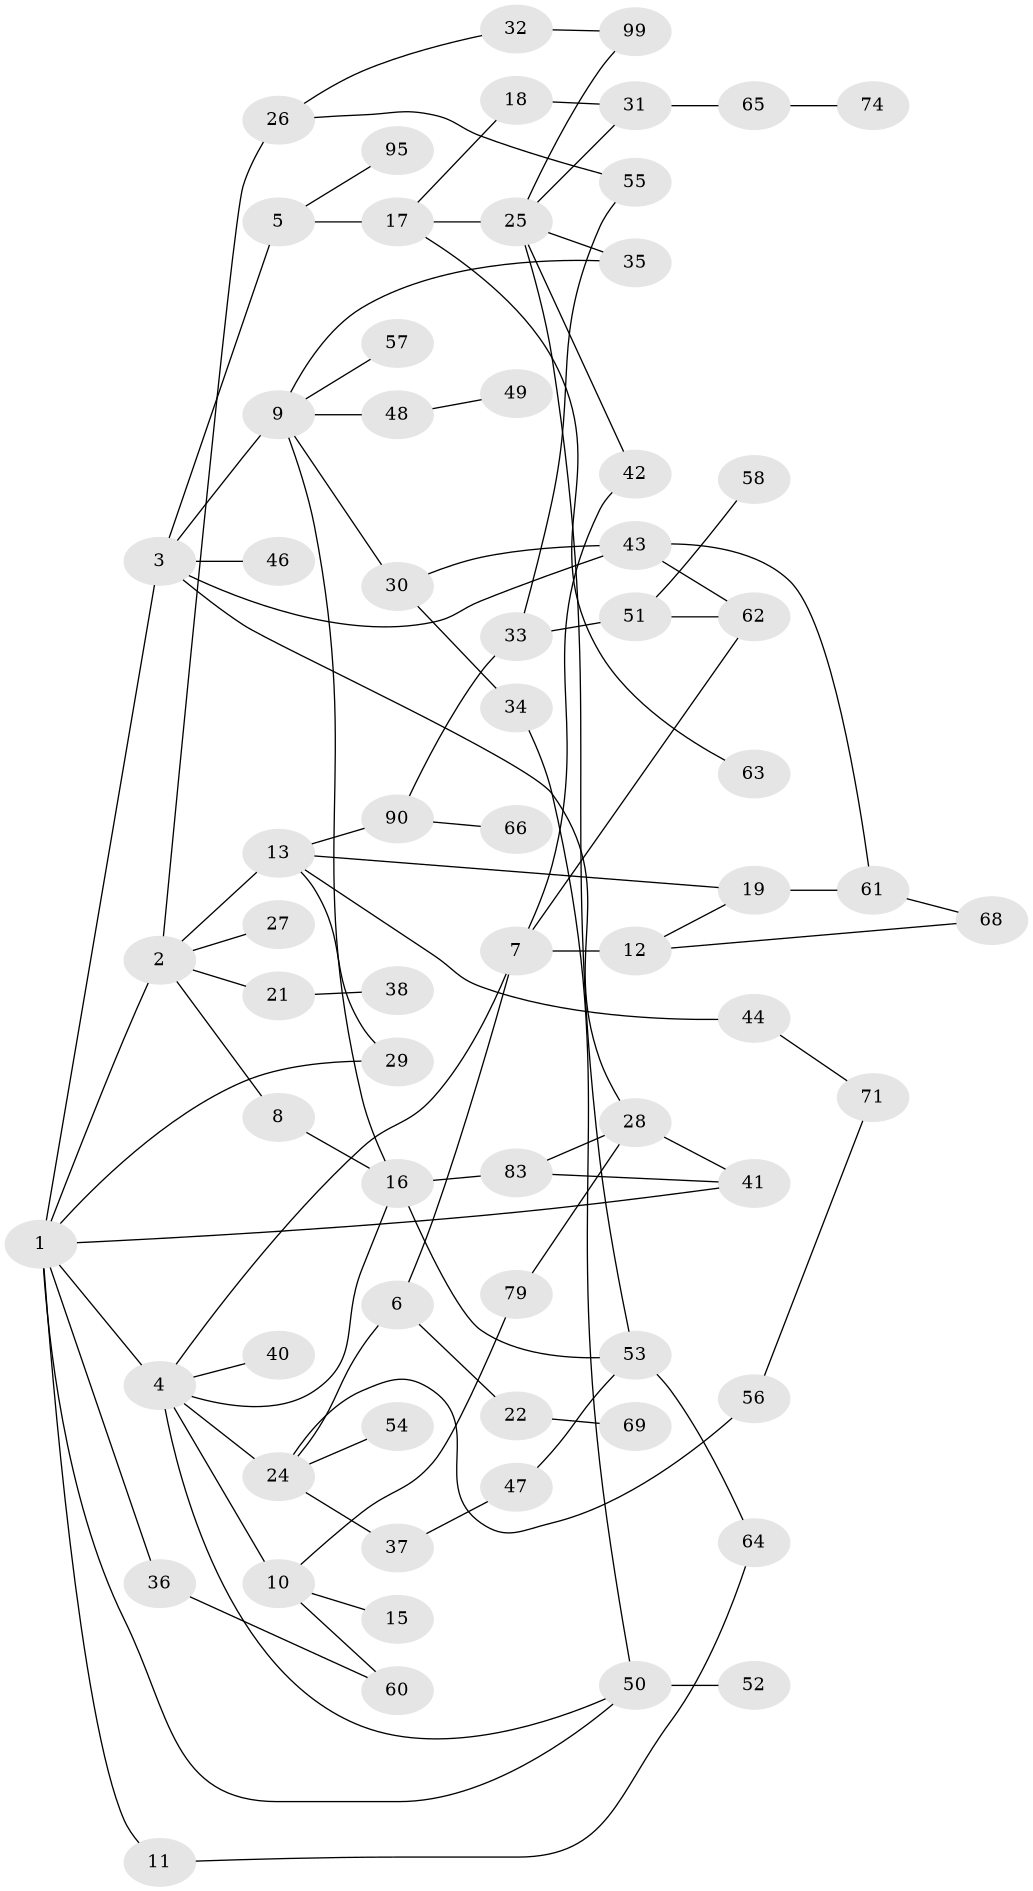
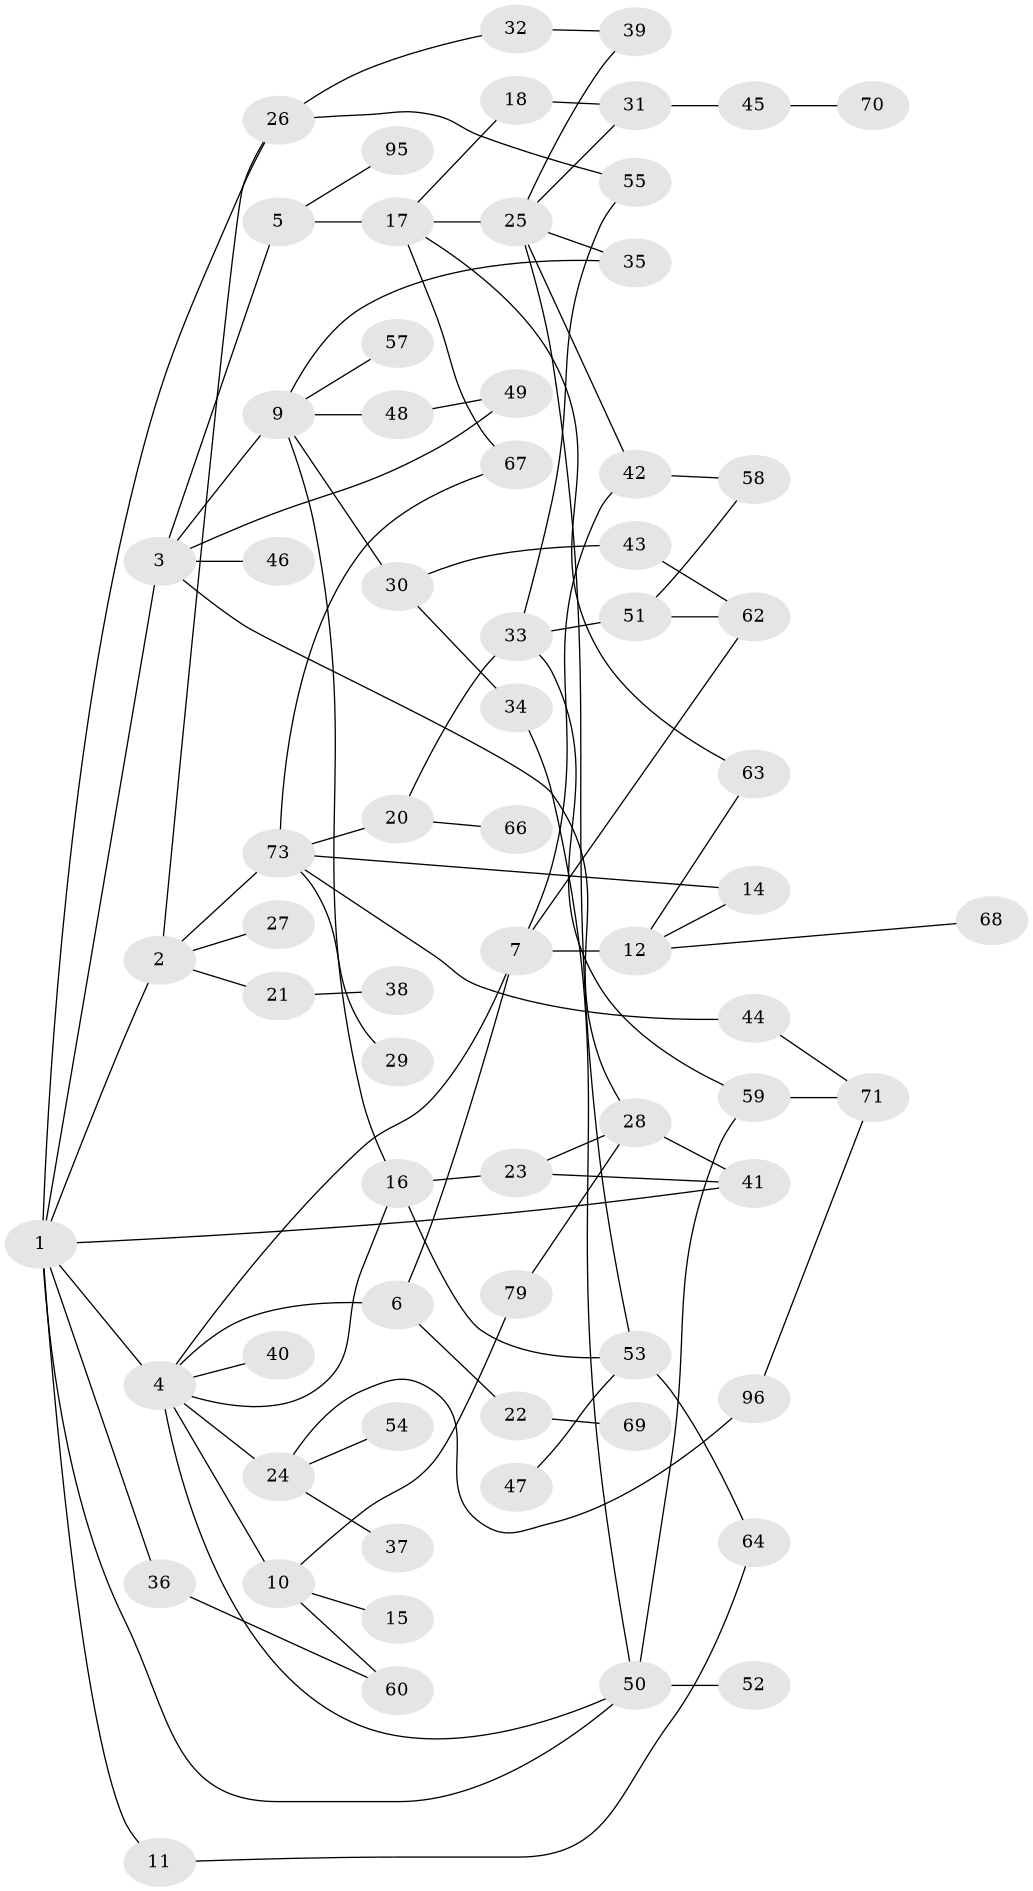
(635, 32) -> (635, 32)
(754, 106) -> (754, 106)
(873, 106) -> (873, 106)
none -> (516, 465)
none -> (695, 477)
(399, 627) -> (346, 489)
(398, 819) -> (398, 819)
(279, 853) -> (279, 853)
none -> (695, 863)
(754, 890) -> (754, 890)
(873, 890) -> none
none -> (754, 1098)
(194, 1108) -> (97, 668)
(279, 1117) -> none
(516, 1173) -> (516, 1173)
(338, 1391) -> (263, 1313)
(754, 1399) -> (754, 1399)
(457, 1518) -> none
